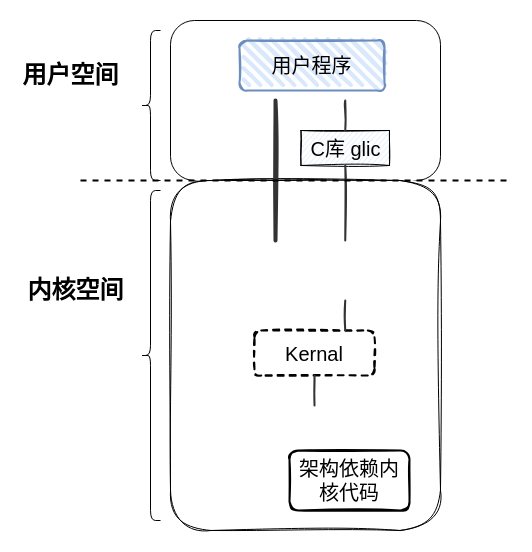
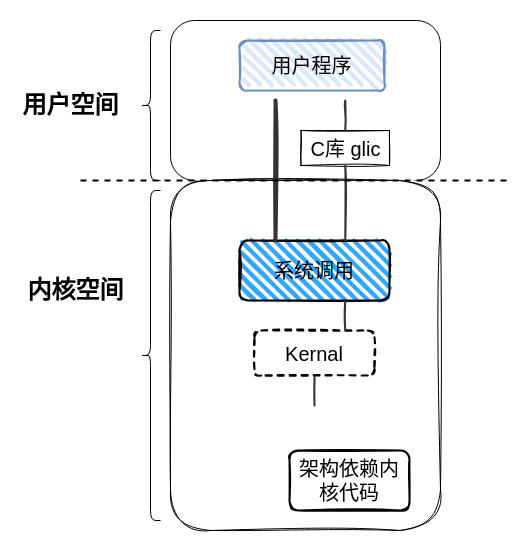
(71, 76) -> (71, 106)
(345, 148) -> (345, 148)
none -> (315, 271)
